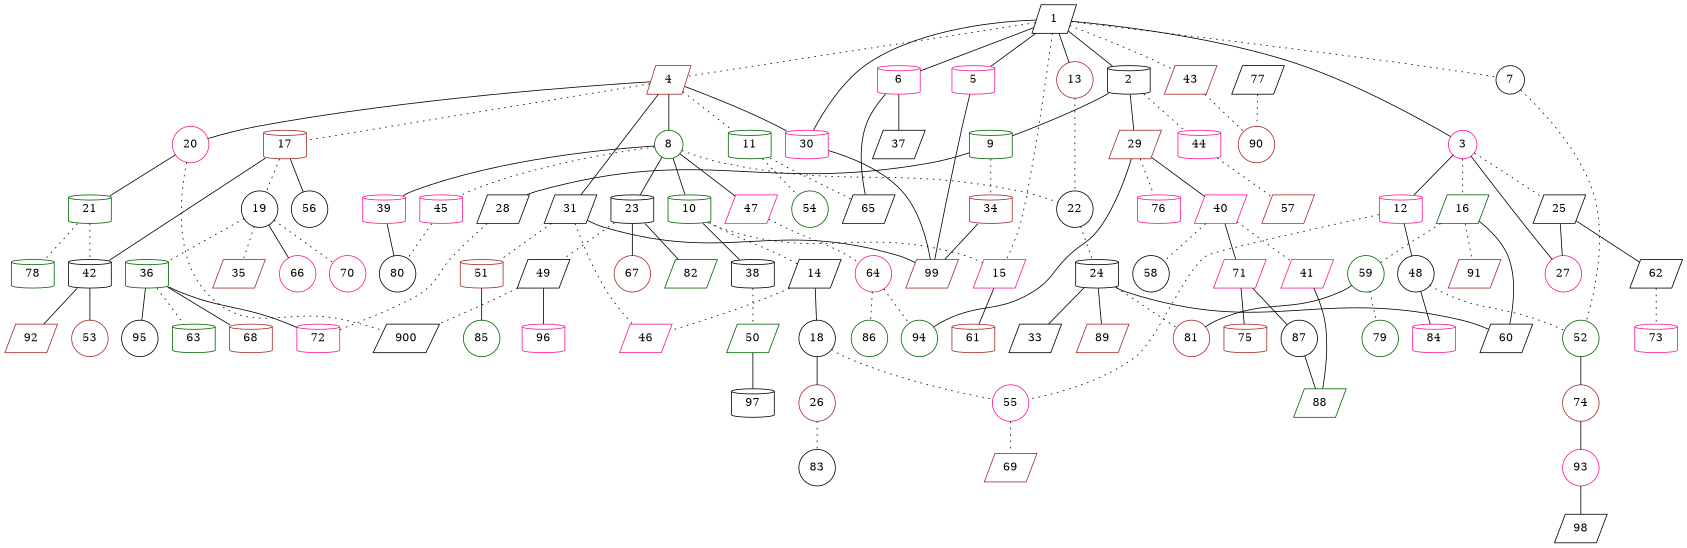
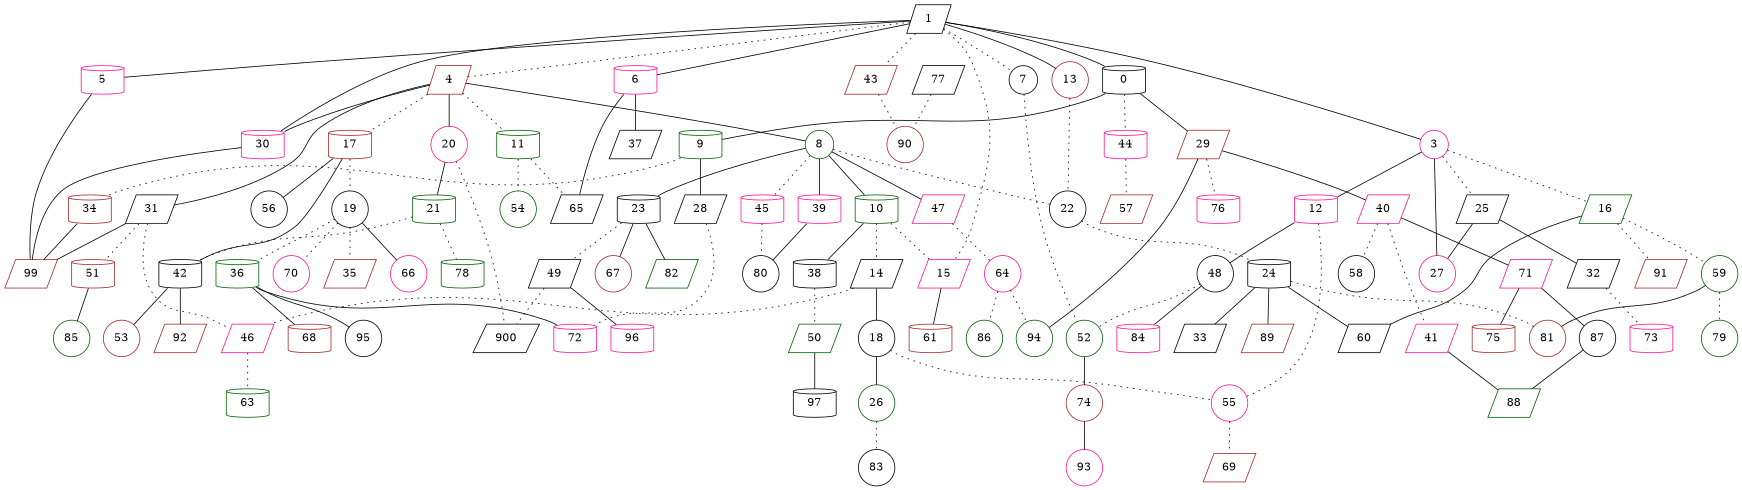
(1129, 80) -> (1124, 80)
(1656, 274) -> (1594, 274)
(170, 306) -> (248, 371)
(817, 403) -> (877, 403)
(1581, 529) -> none
